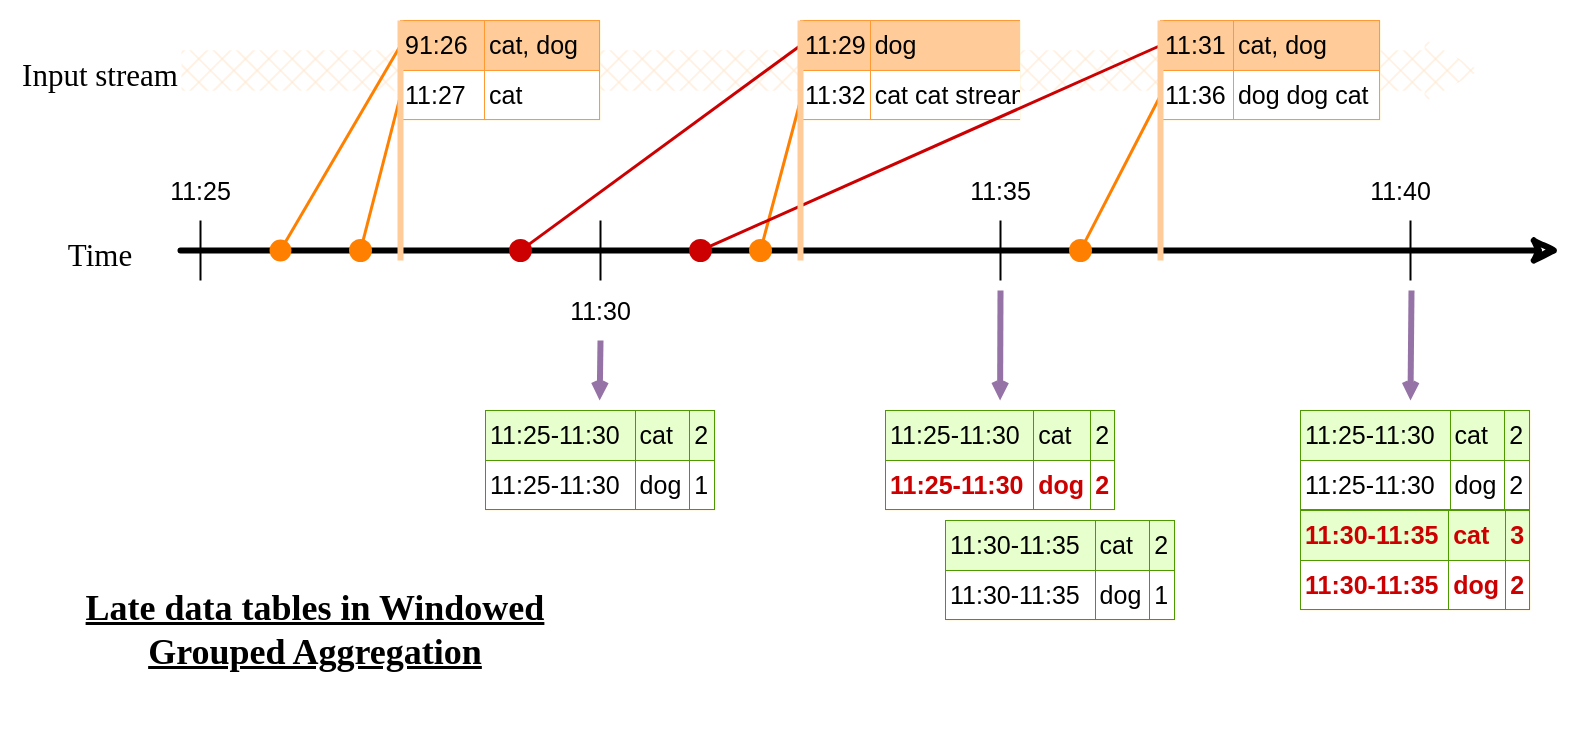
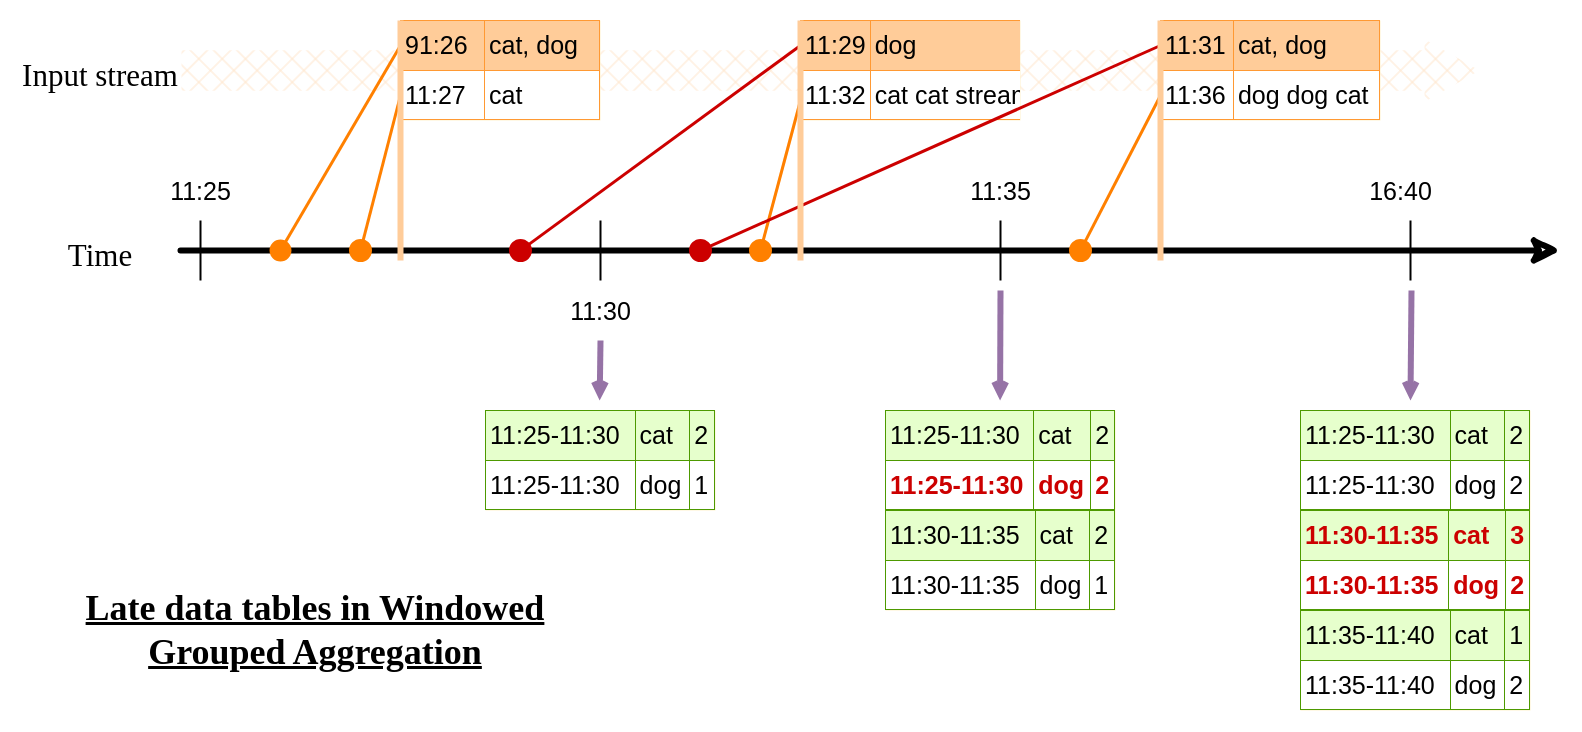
(1401, 191) -> (1401, 191)
(1061, 571) -> (1001, 561)
none -> (1416, 661)
